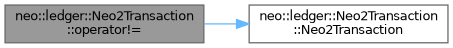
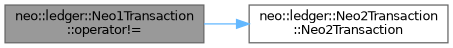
(104, 24) -> (104, 24)
